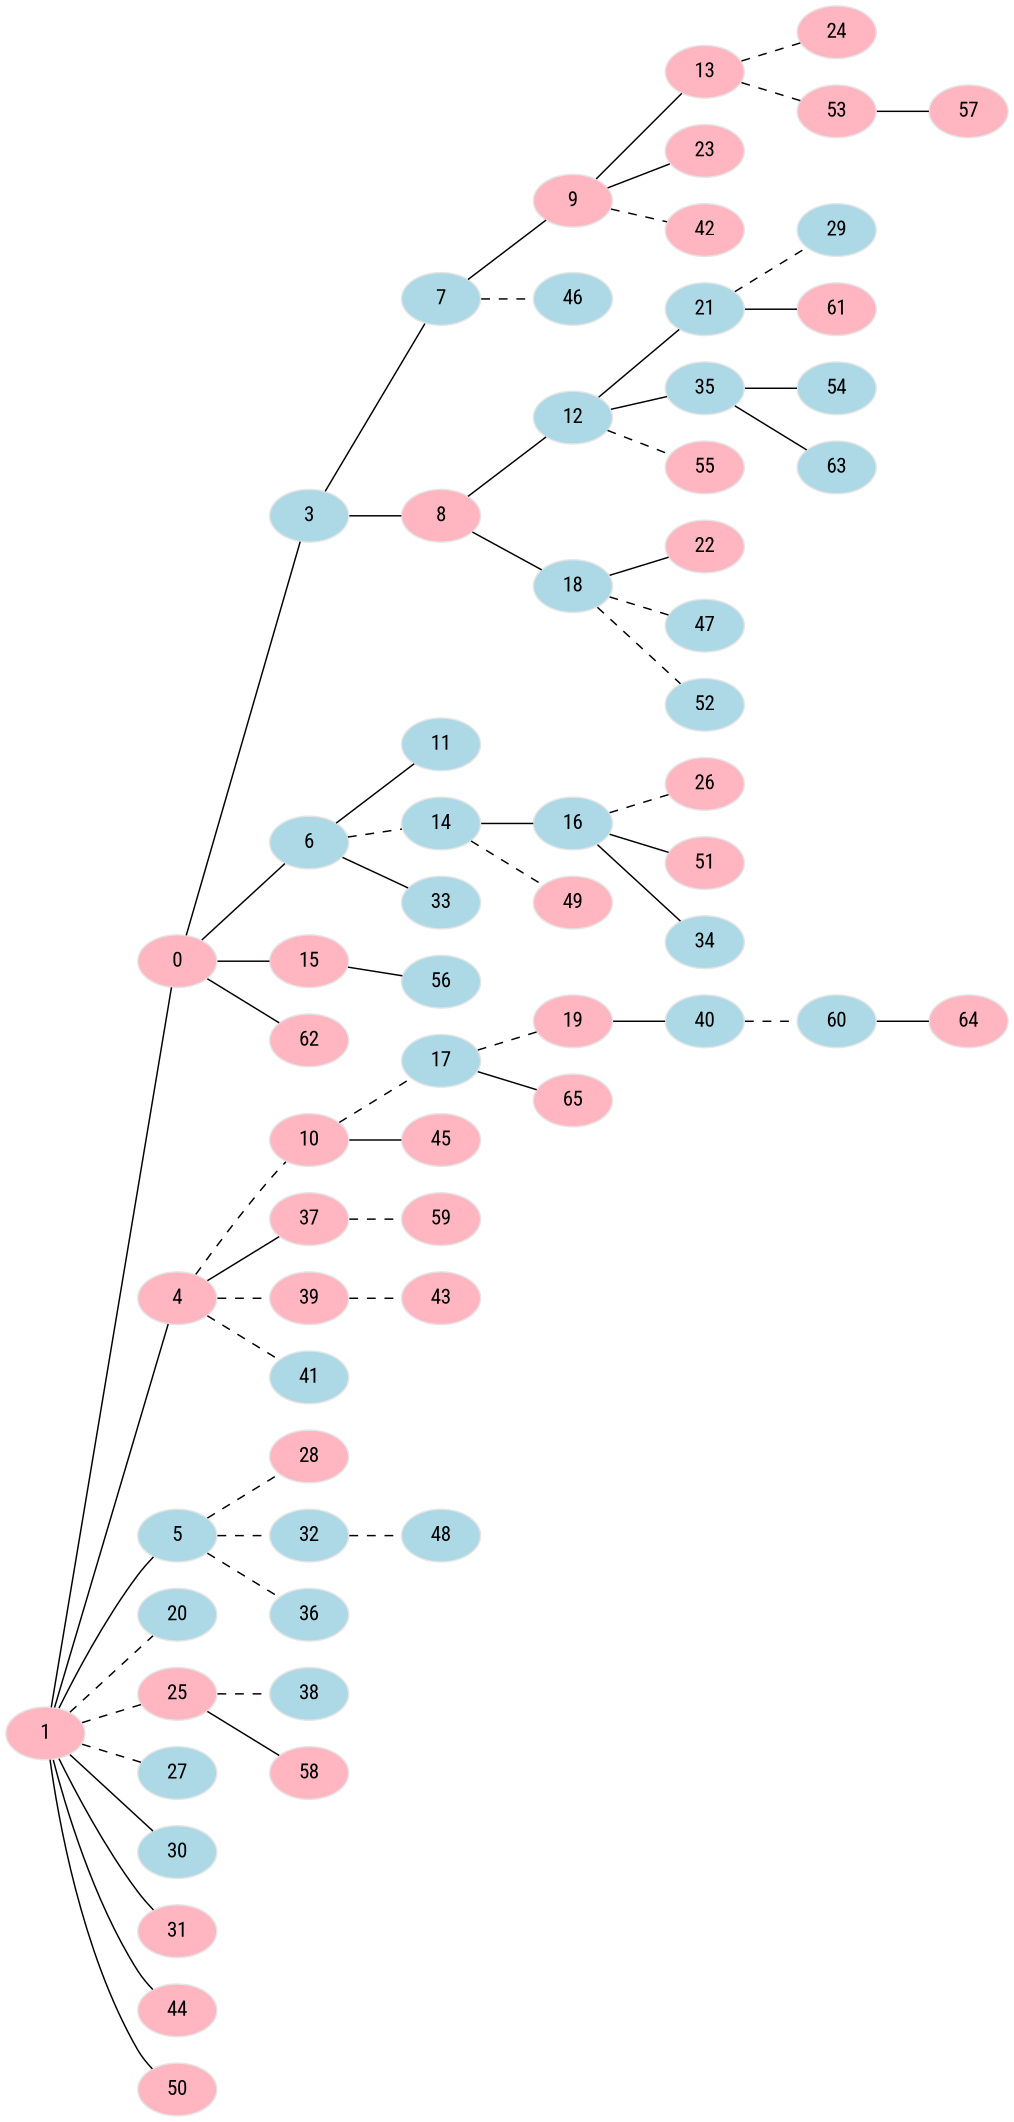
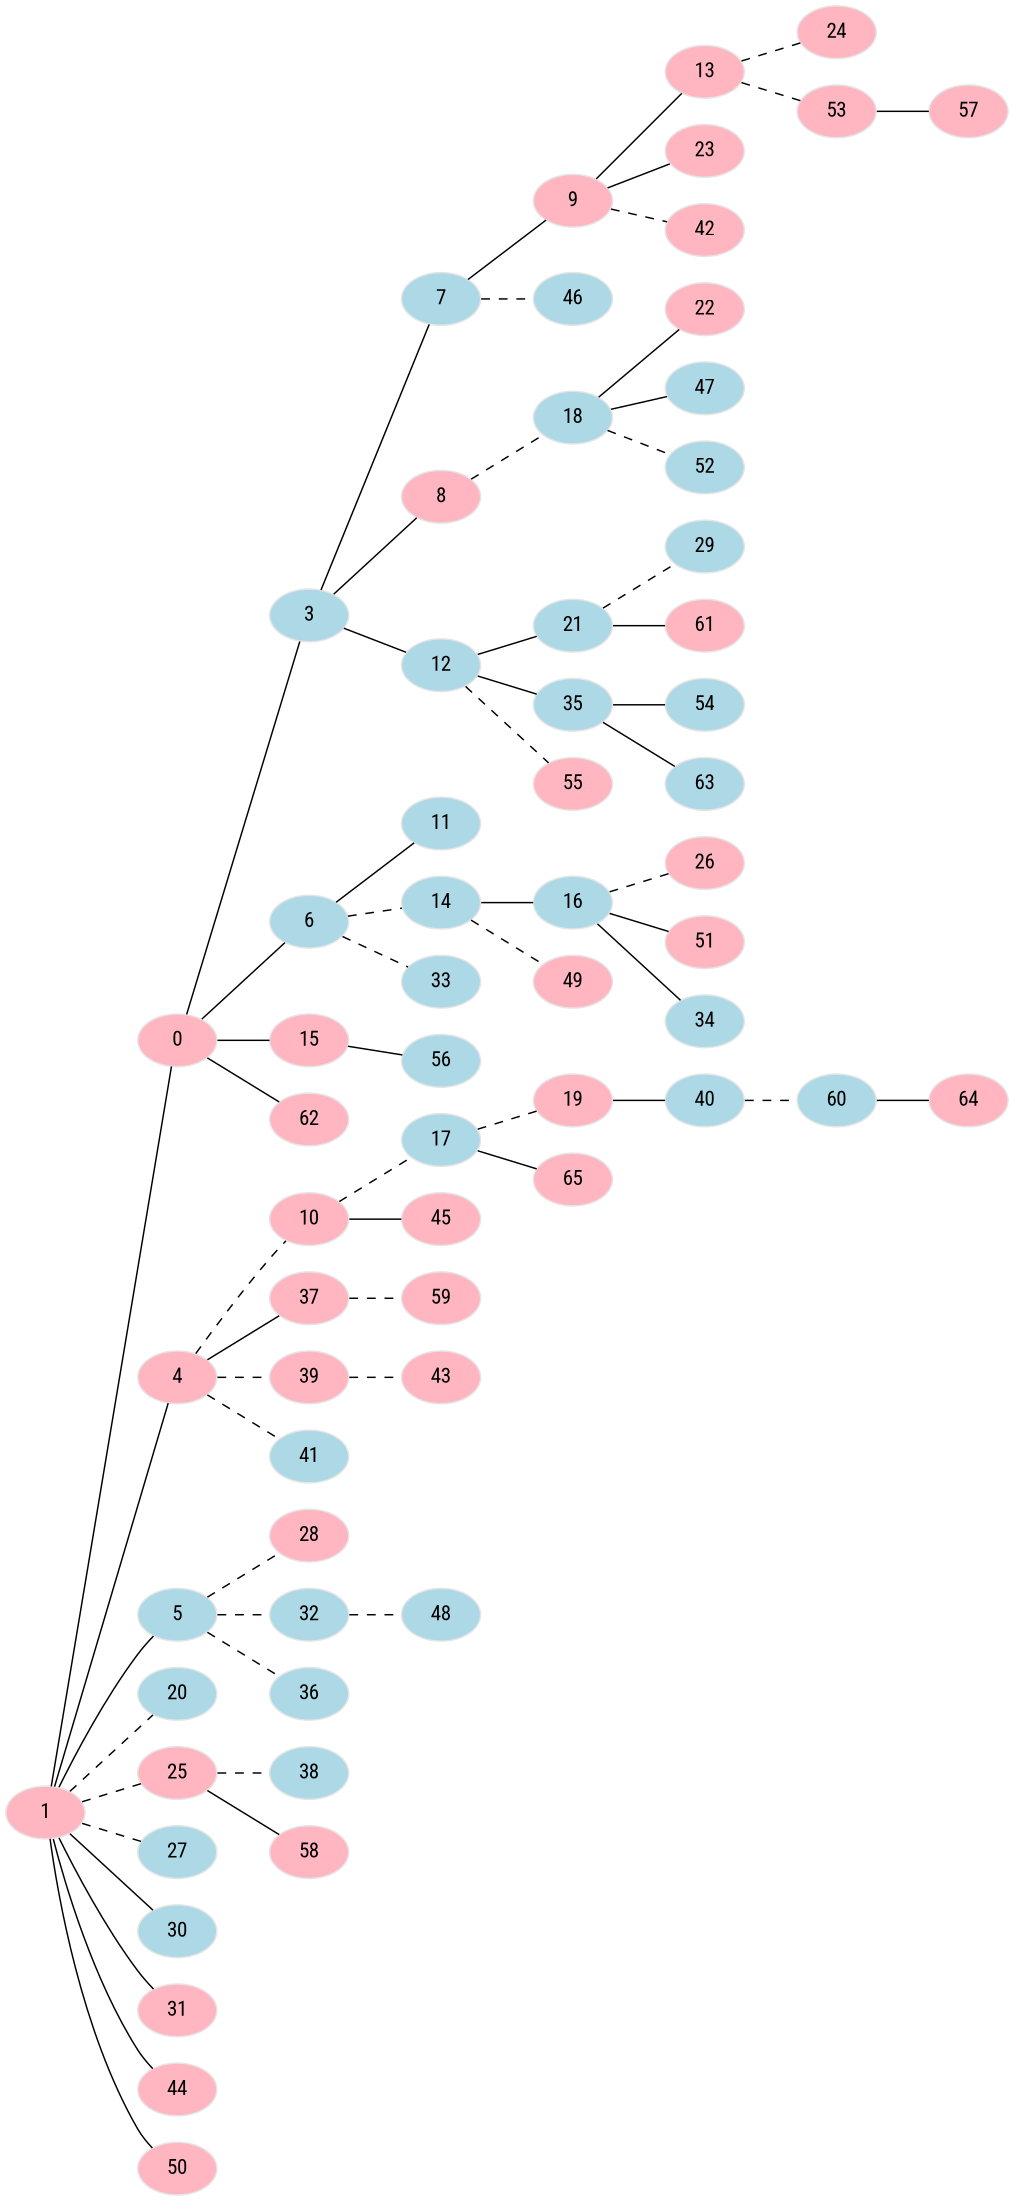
(507, 467) -> (375, 640)
(507, 551) -> (507, 457)
(639, 606) -> (639, 403)
(375, 873) -> (375, 952)
